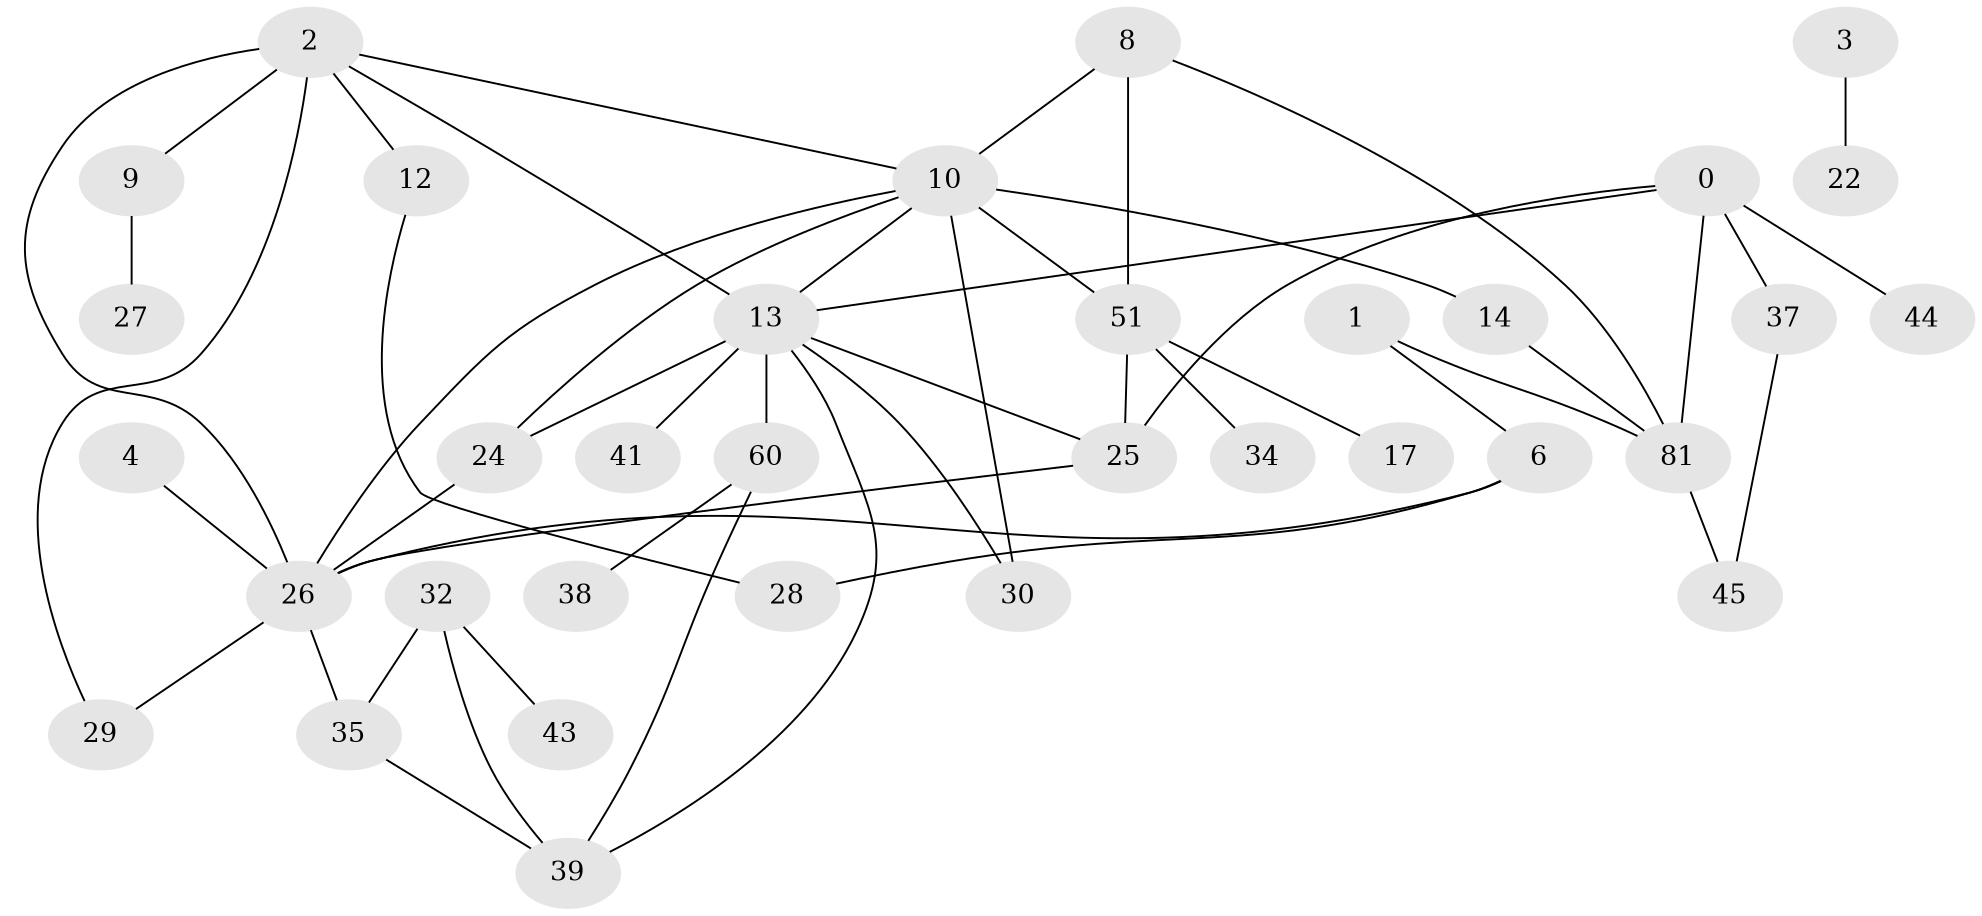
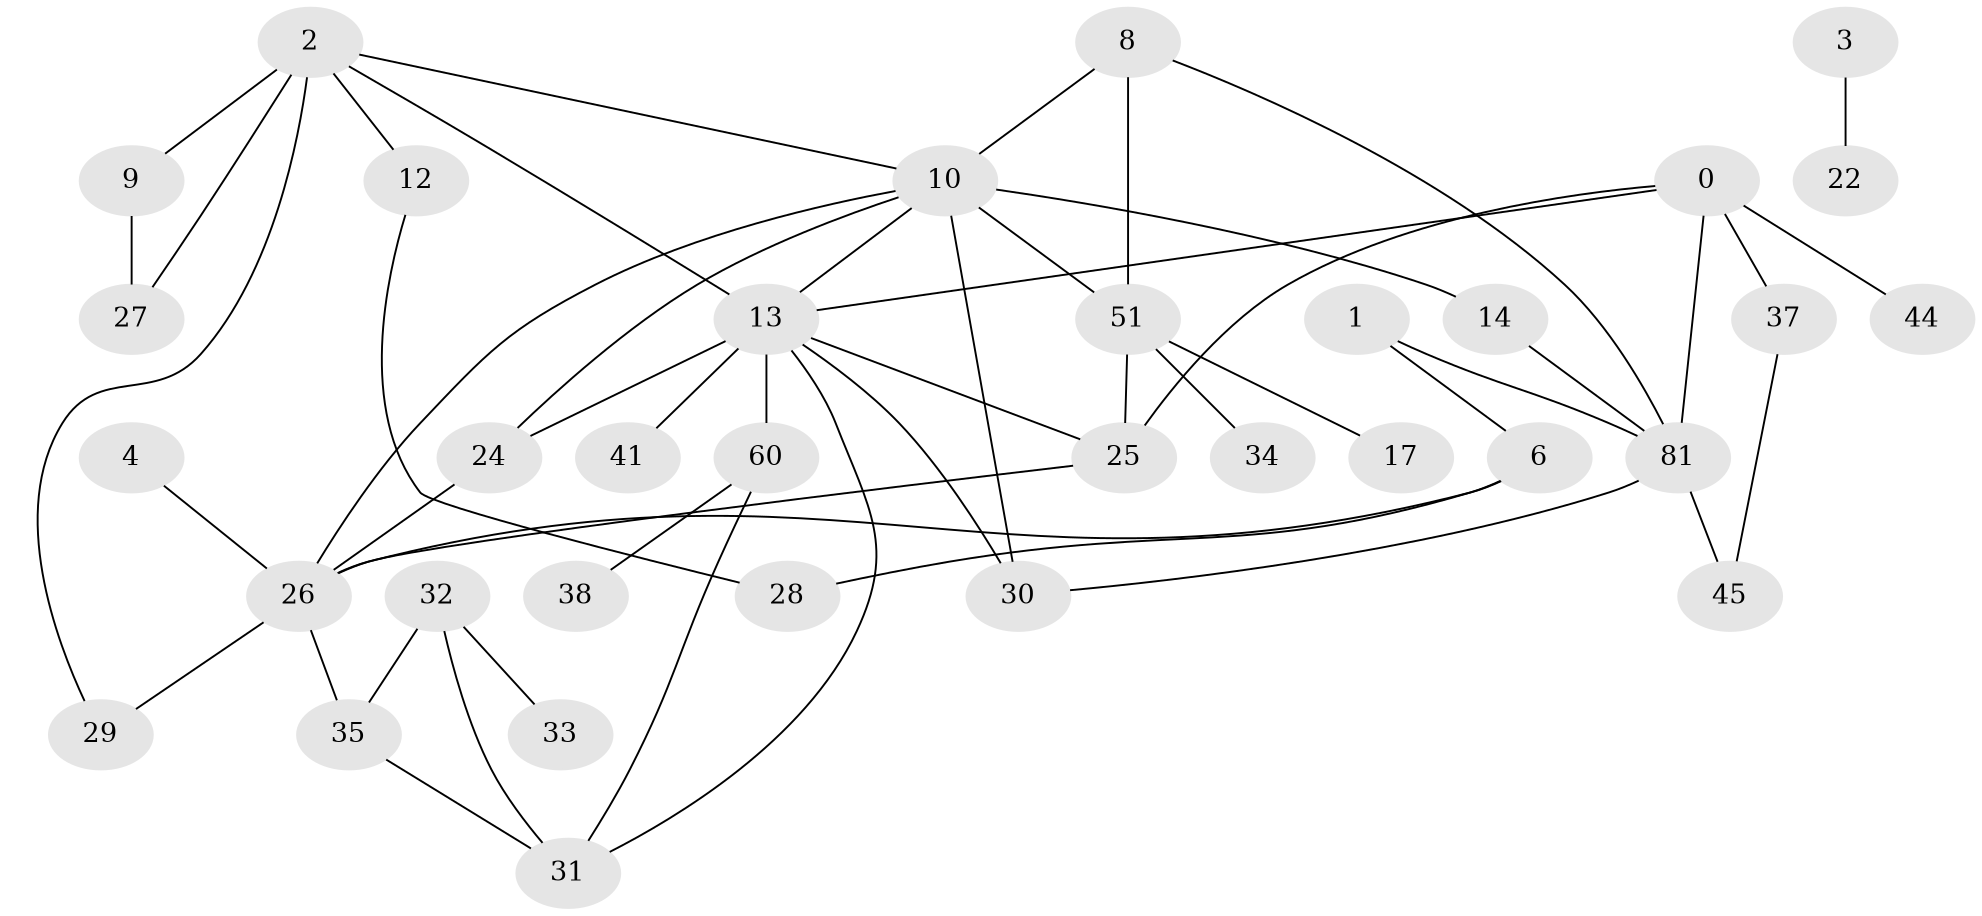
(34, 298) -> (223, 182)
none -> (1358, 552)
(561, 735) -> (561, 735)
(568, 873) -> (568, 873)
